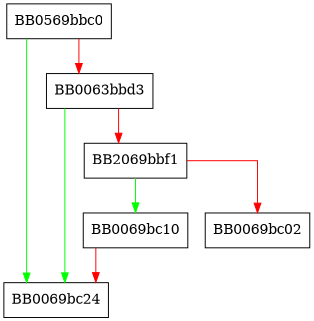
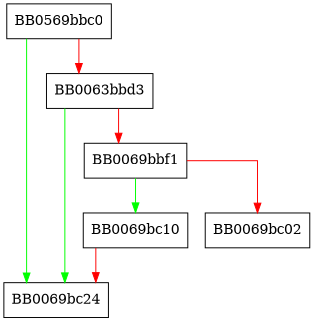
(136, 161) -> (136, 161)
